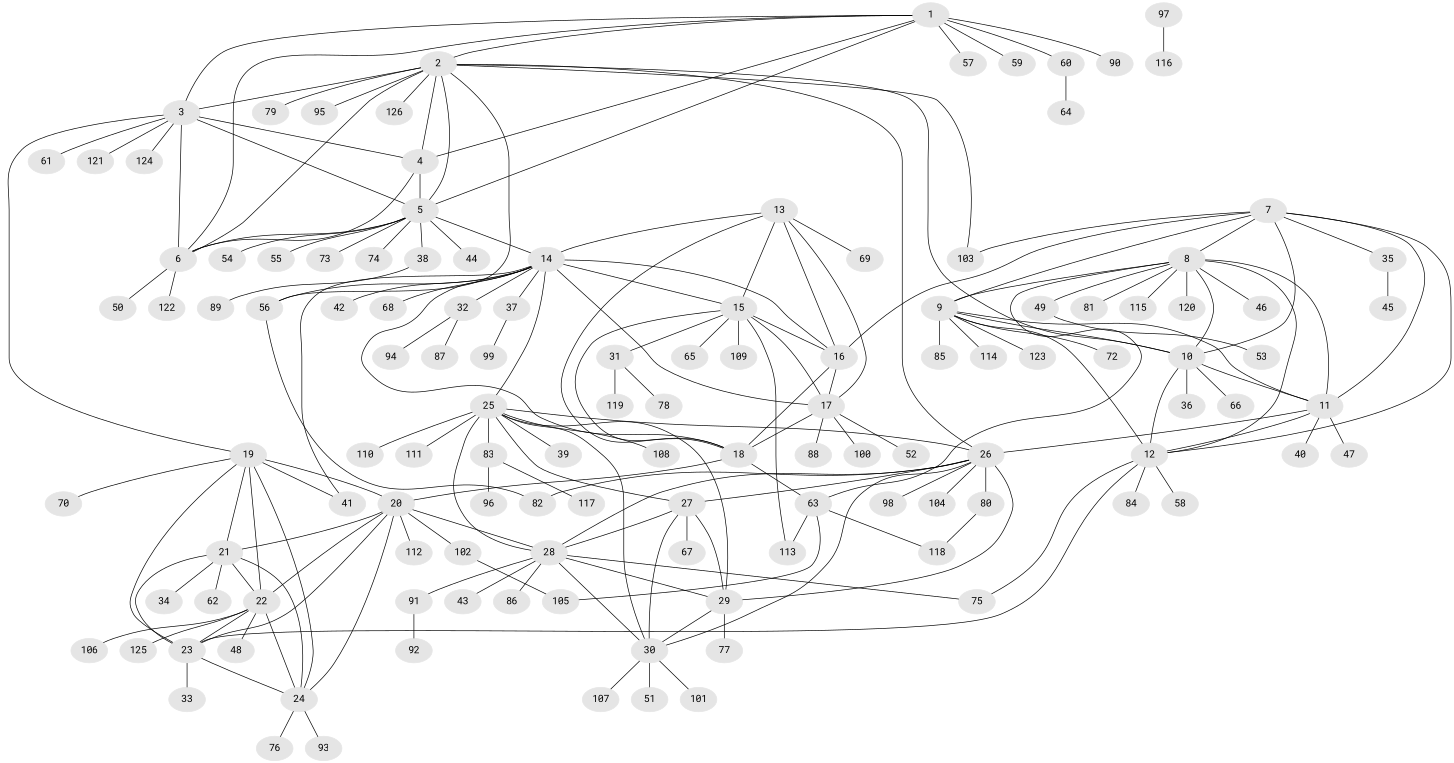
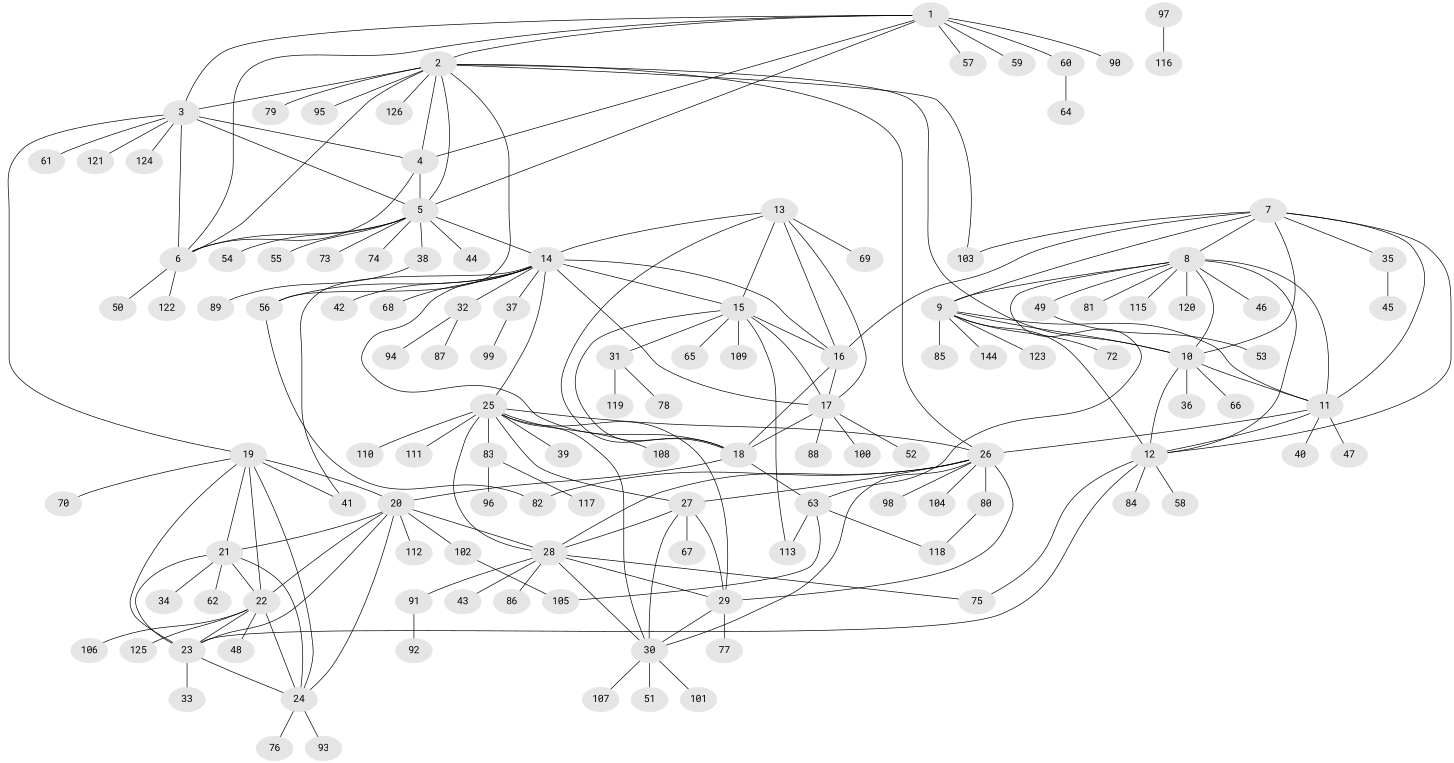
(989, 357) -> (989, 357)
